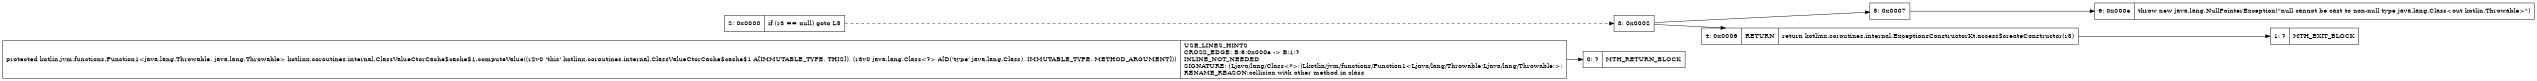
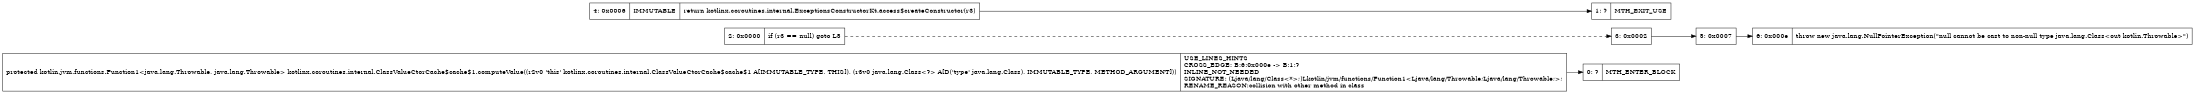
(1688, 26) -> none
(1760, 36) -> (655, 11)
(2324, 36) -> (1641, 11)
(1644, 59) -> (1641, 72)
